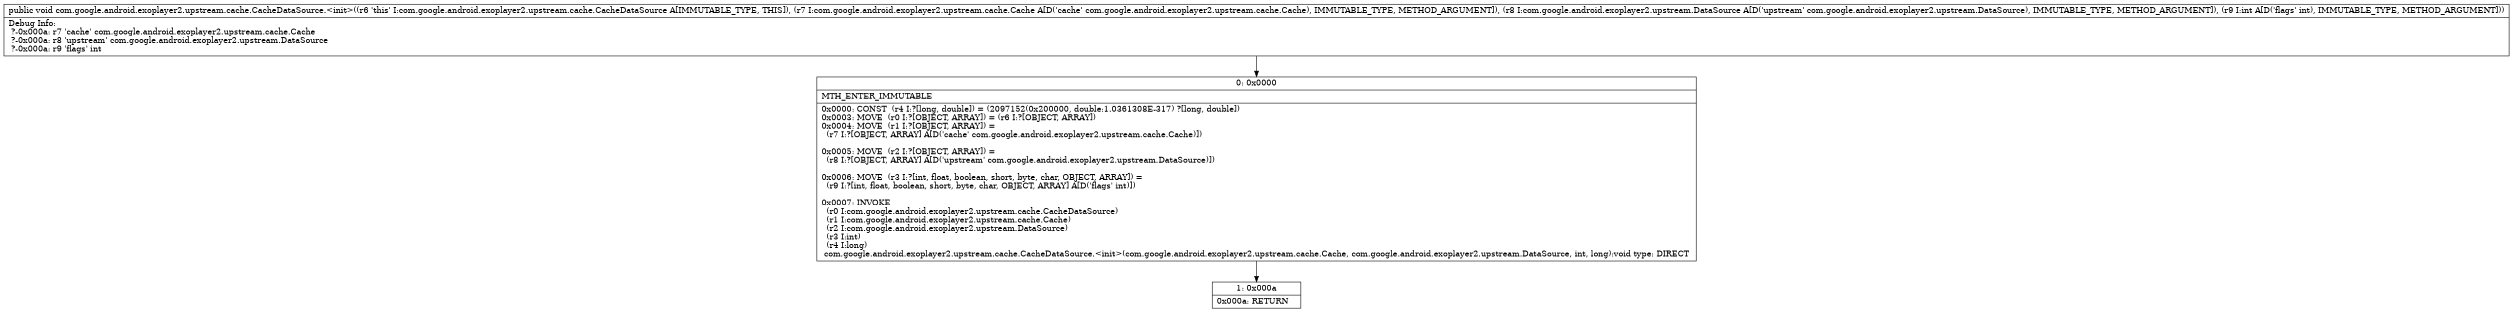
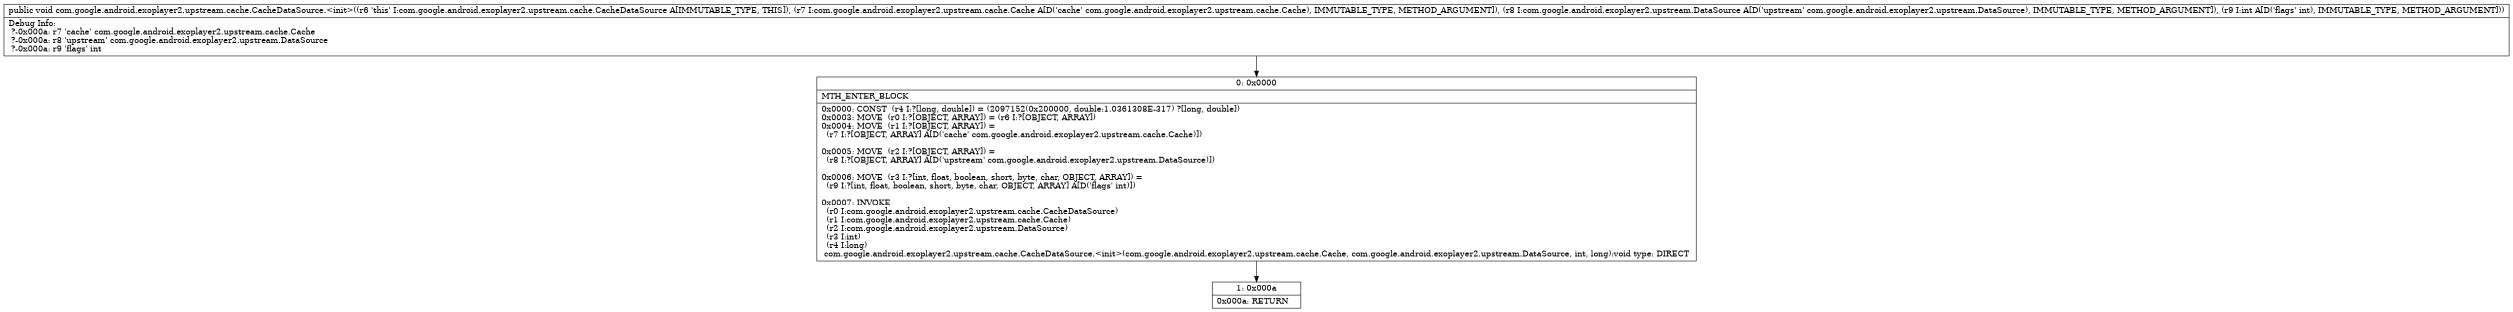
(877, 96) -> (865, 96)
